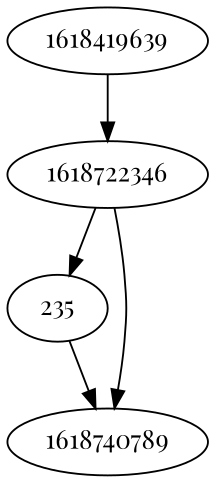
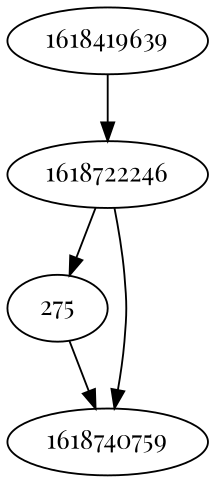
(108, 175) -> (108, 175)
(58, 308) -> (58, 308)
(108, 442) -> (108, 442)
